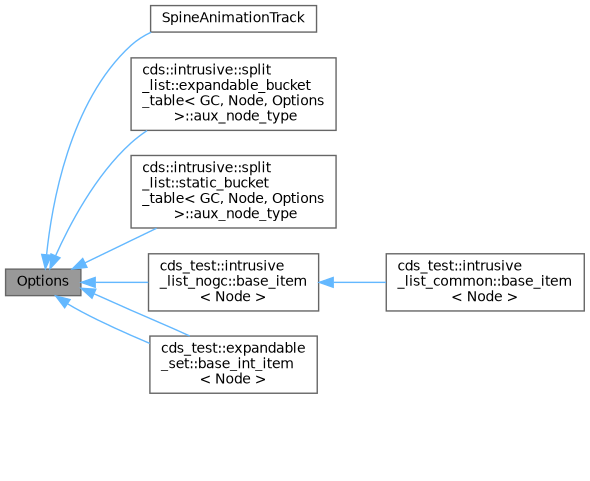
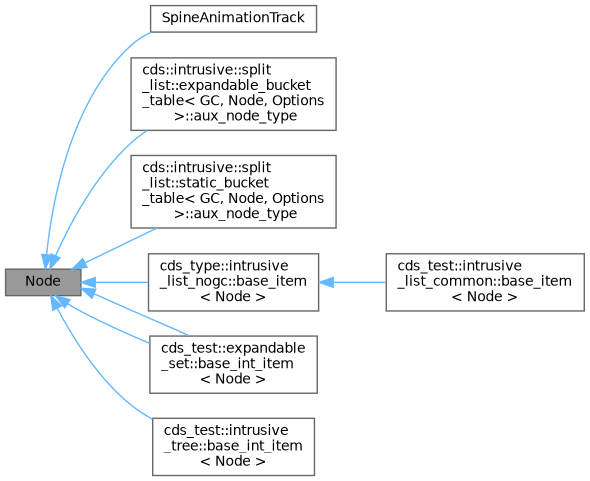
(43, 282) -> (43, 282)
(234, 282) -> (234, 282)
none -> (234, 447)
